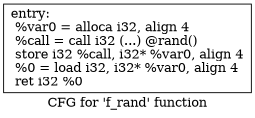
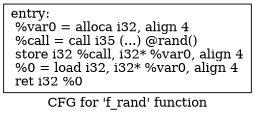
(104, 41) -> (104, 41)
